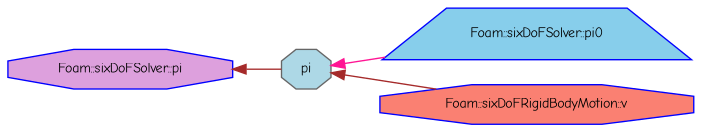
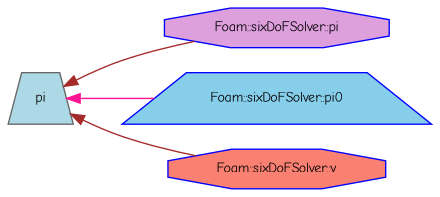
(264, 69) -> (134, 57)
(306, 69) -> (41, 98)
(537, 104) -> (277, 169)
